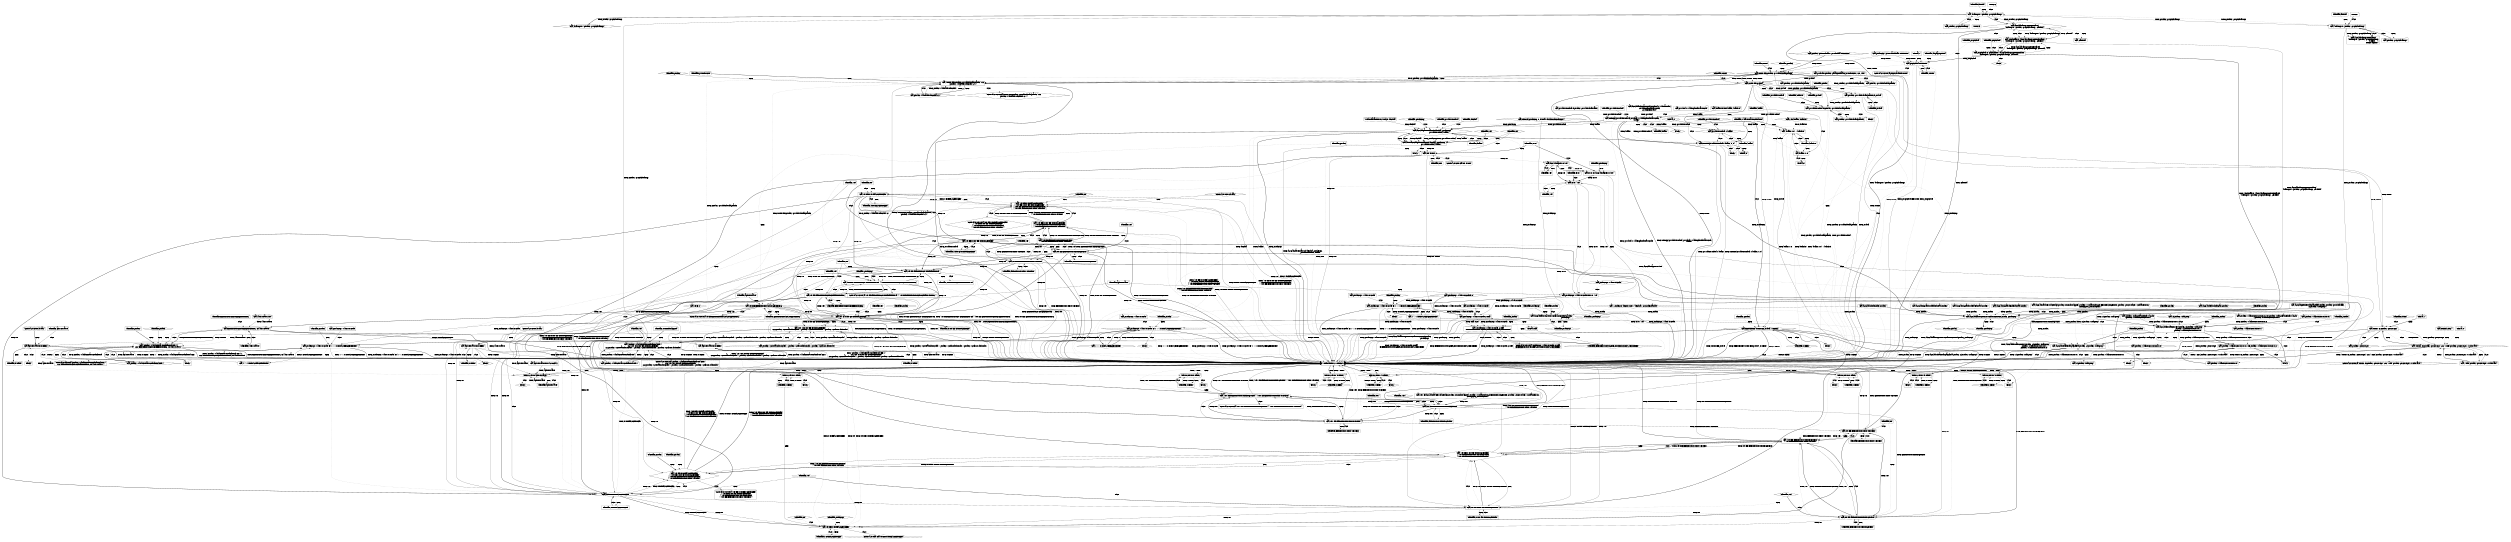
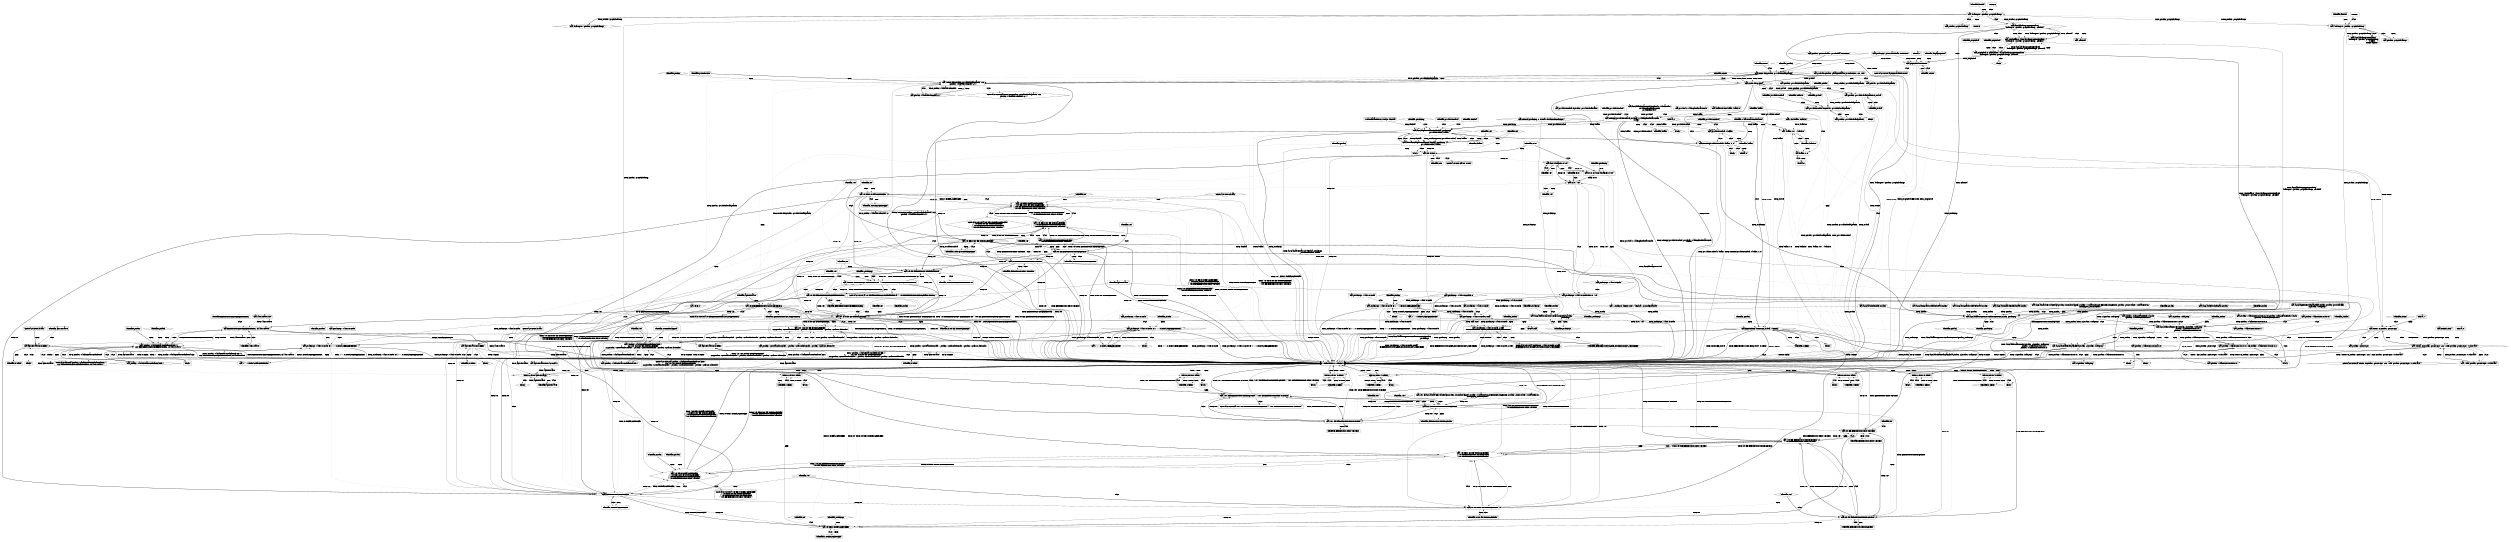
(883, 537) -> none
